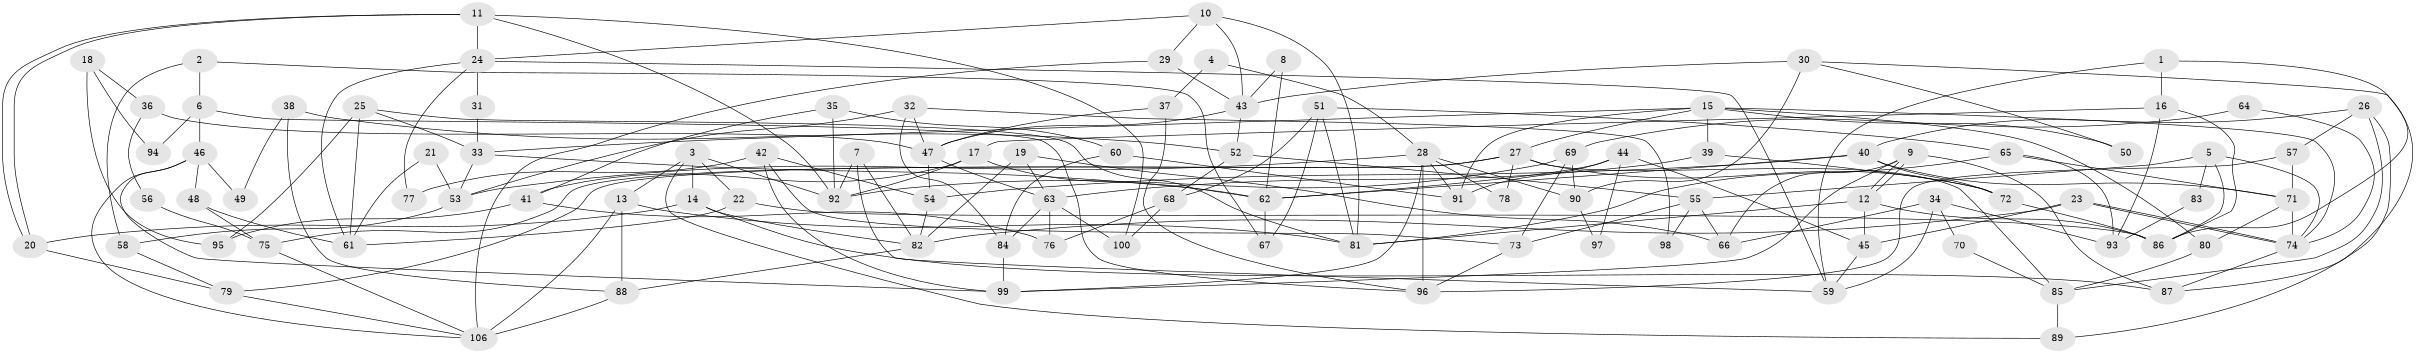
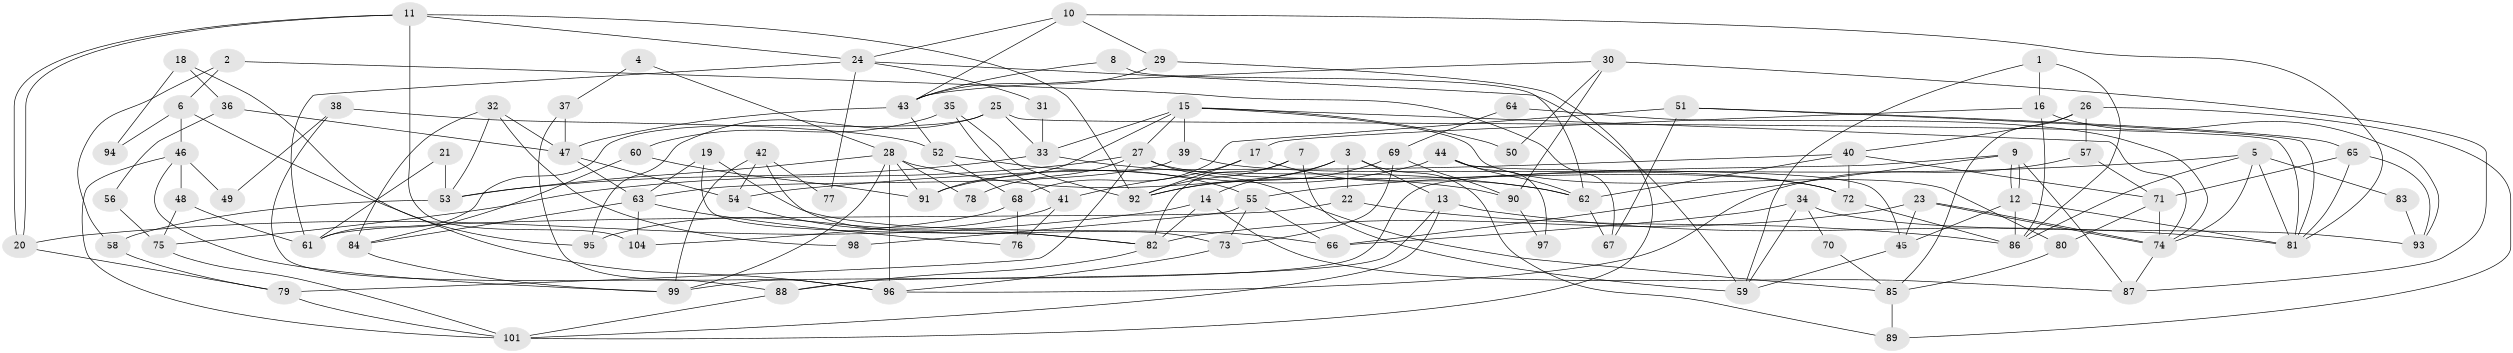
none -> (2274, 200)
(1122, 246) -> (637, 246)
(479, 339) -> (512, 339)
